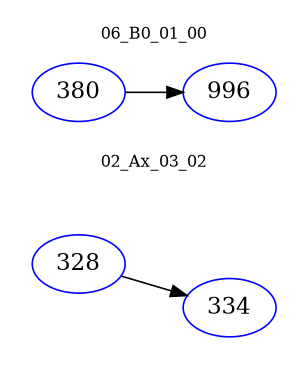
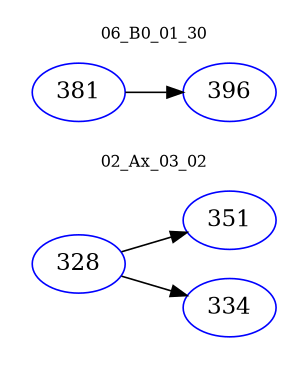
(154, 35) -> (154, 35)
(79, 92) -> (79, 92)
(230, 92) -> (230, 92)
none -> (230, 220)
